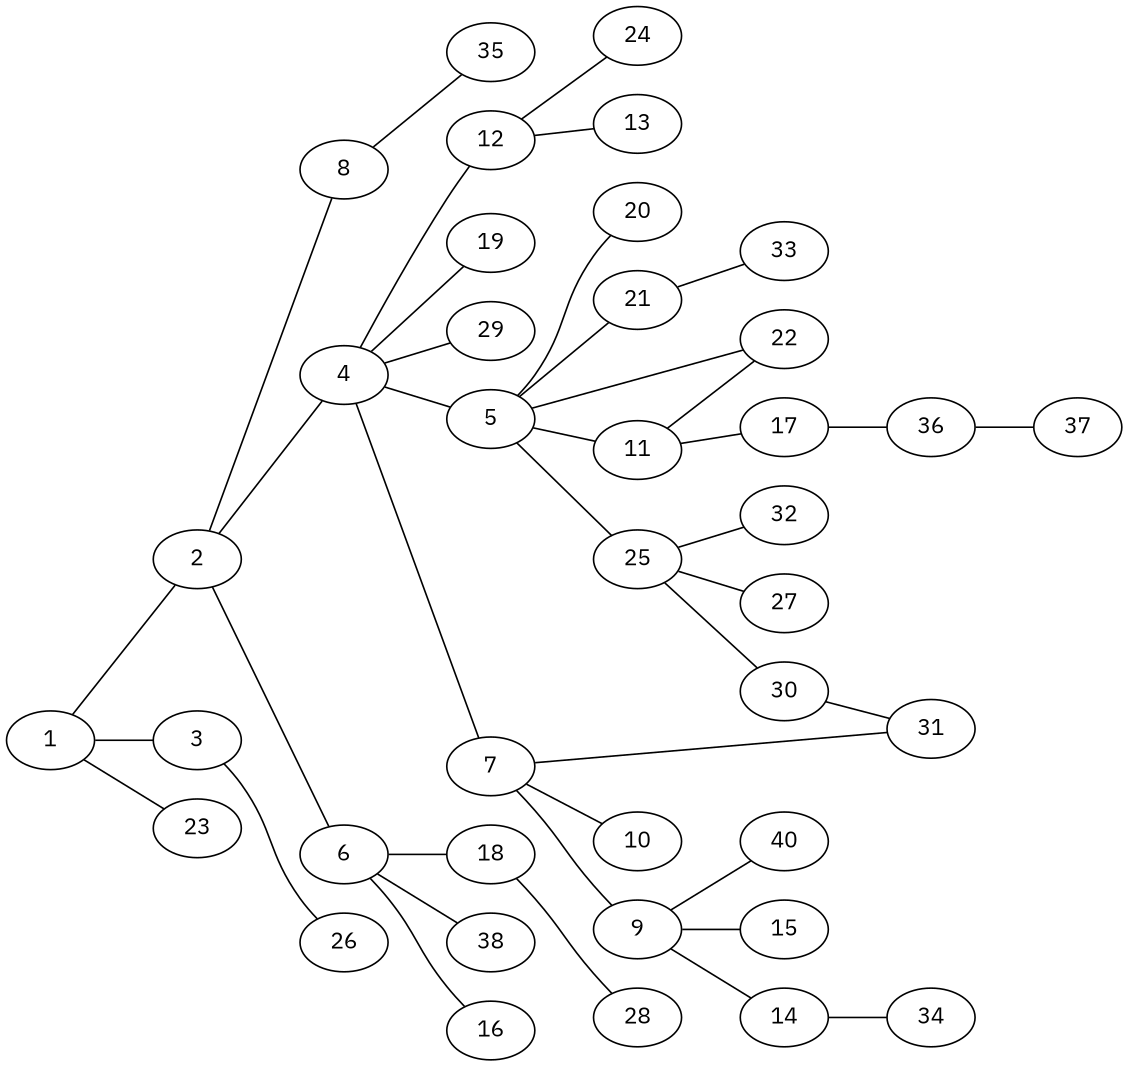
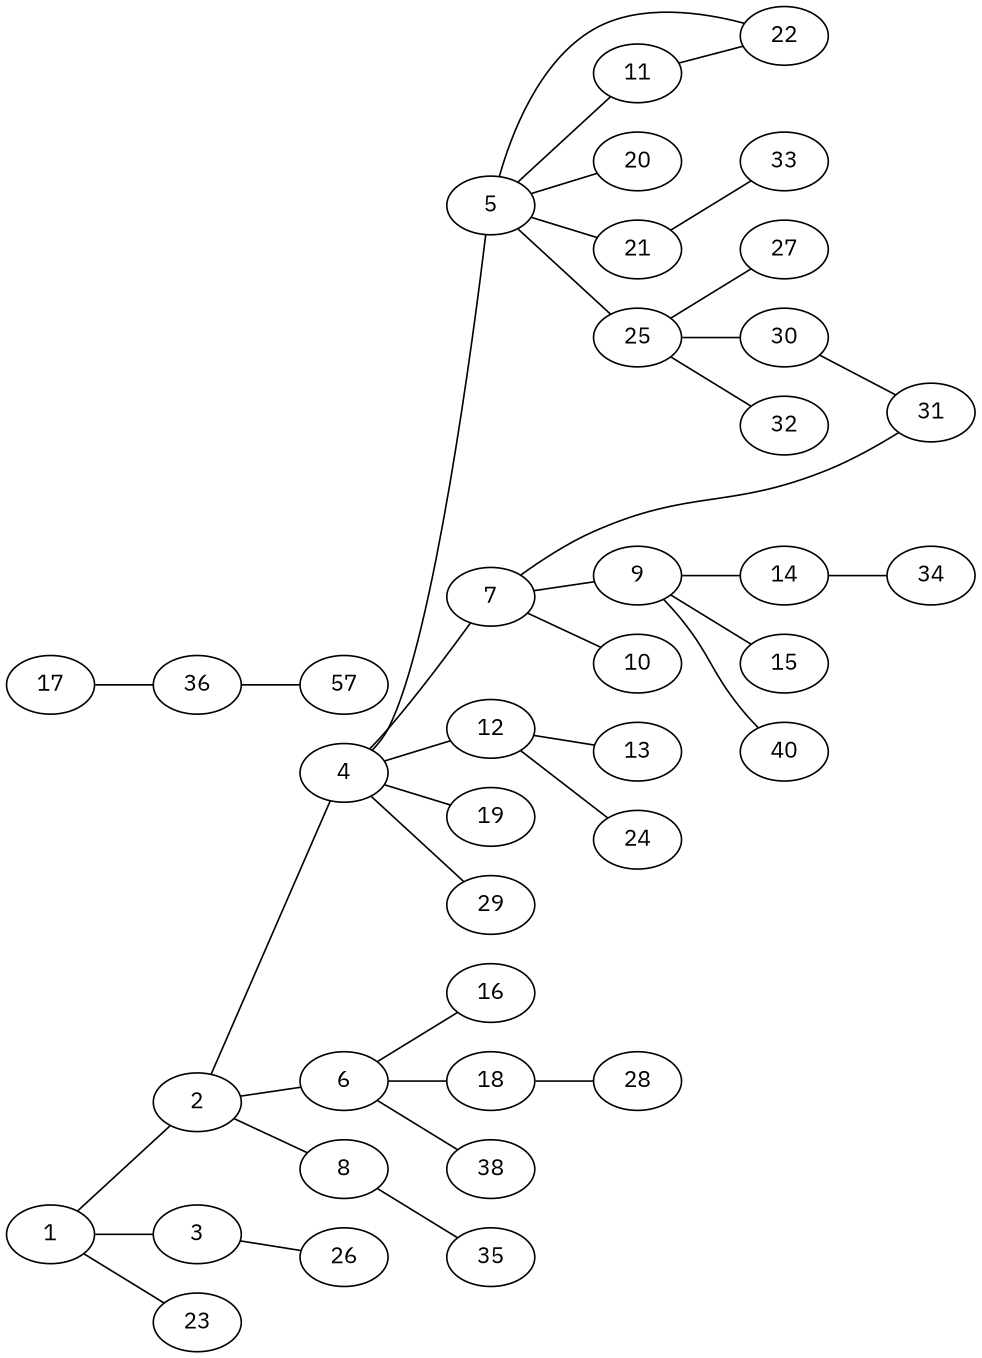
(1078, 427) -> (344, 685)
(711, 439) -> none
